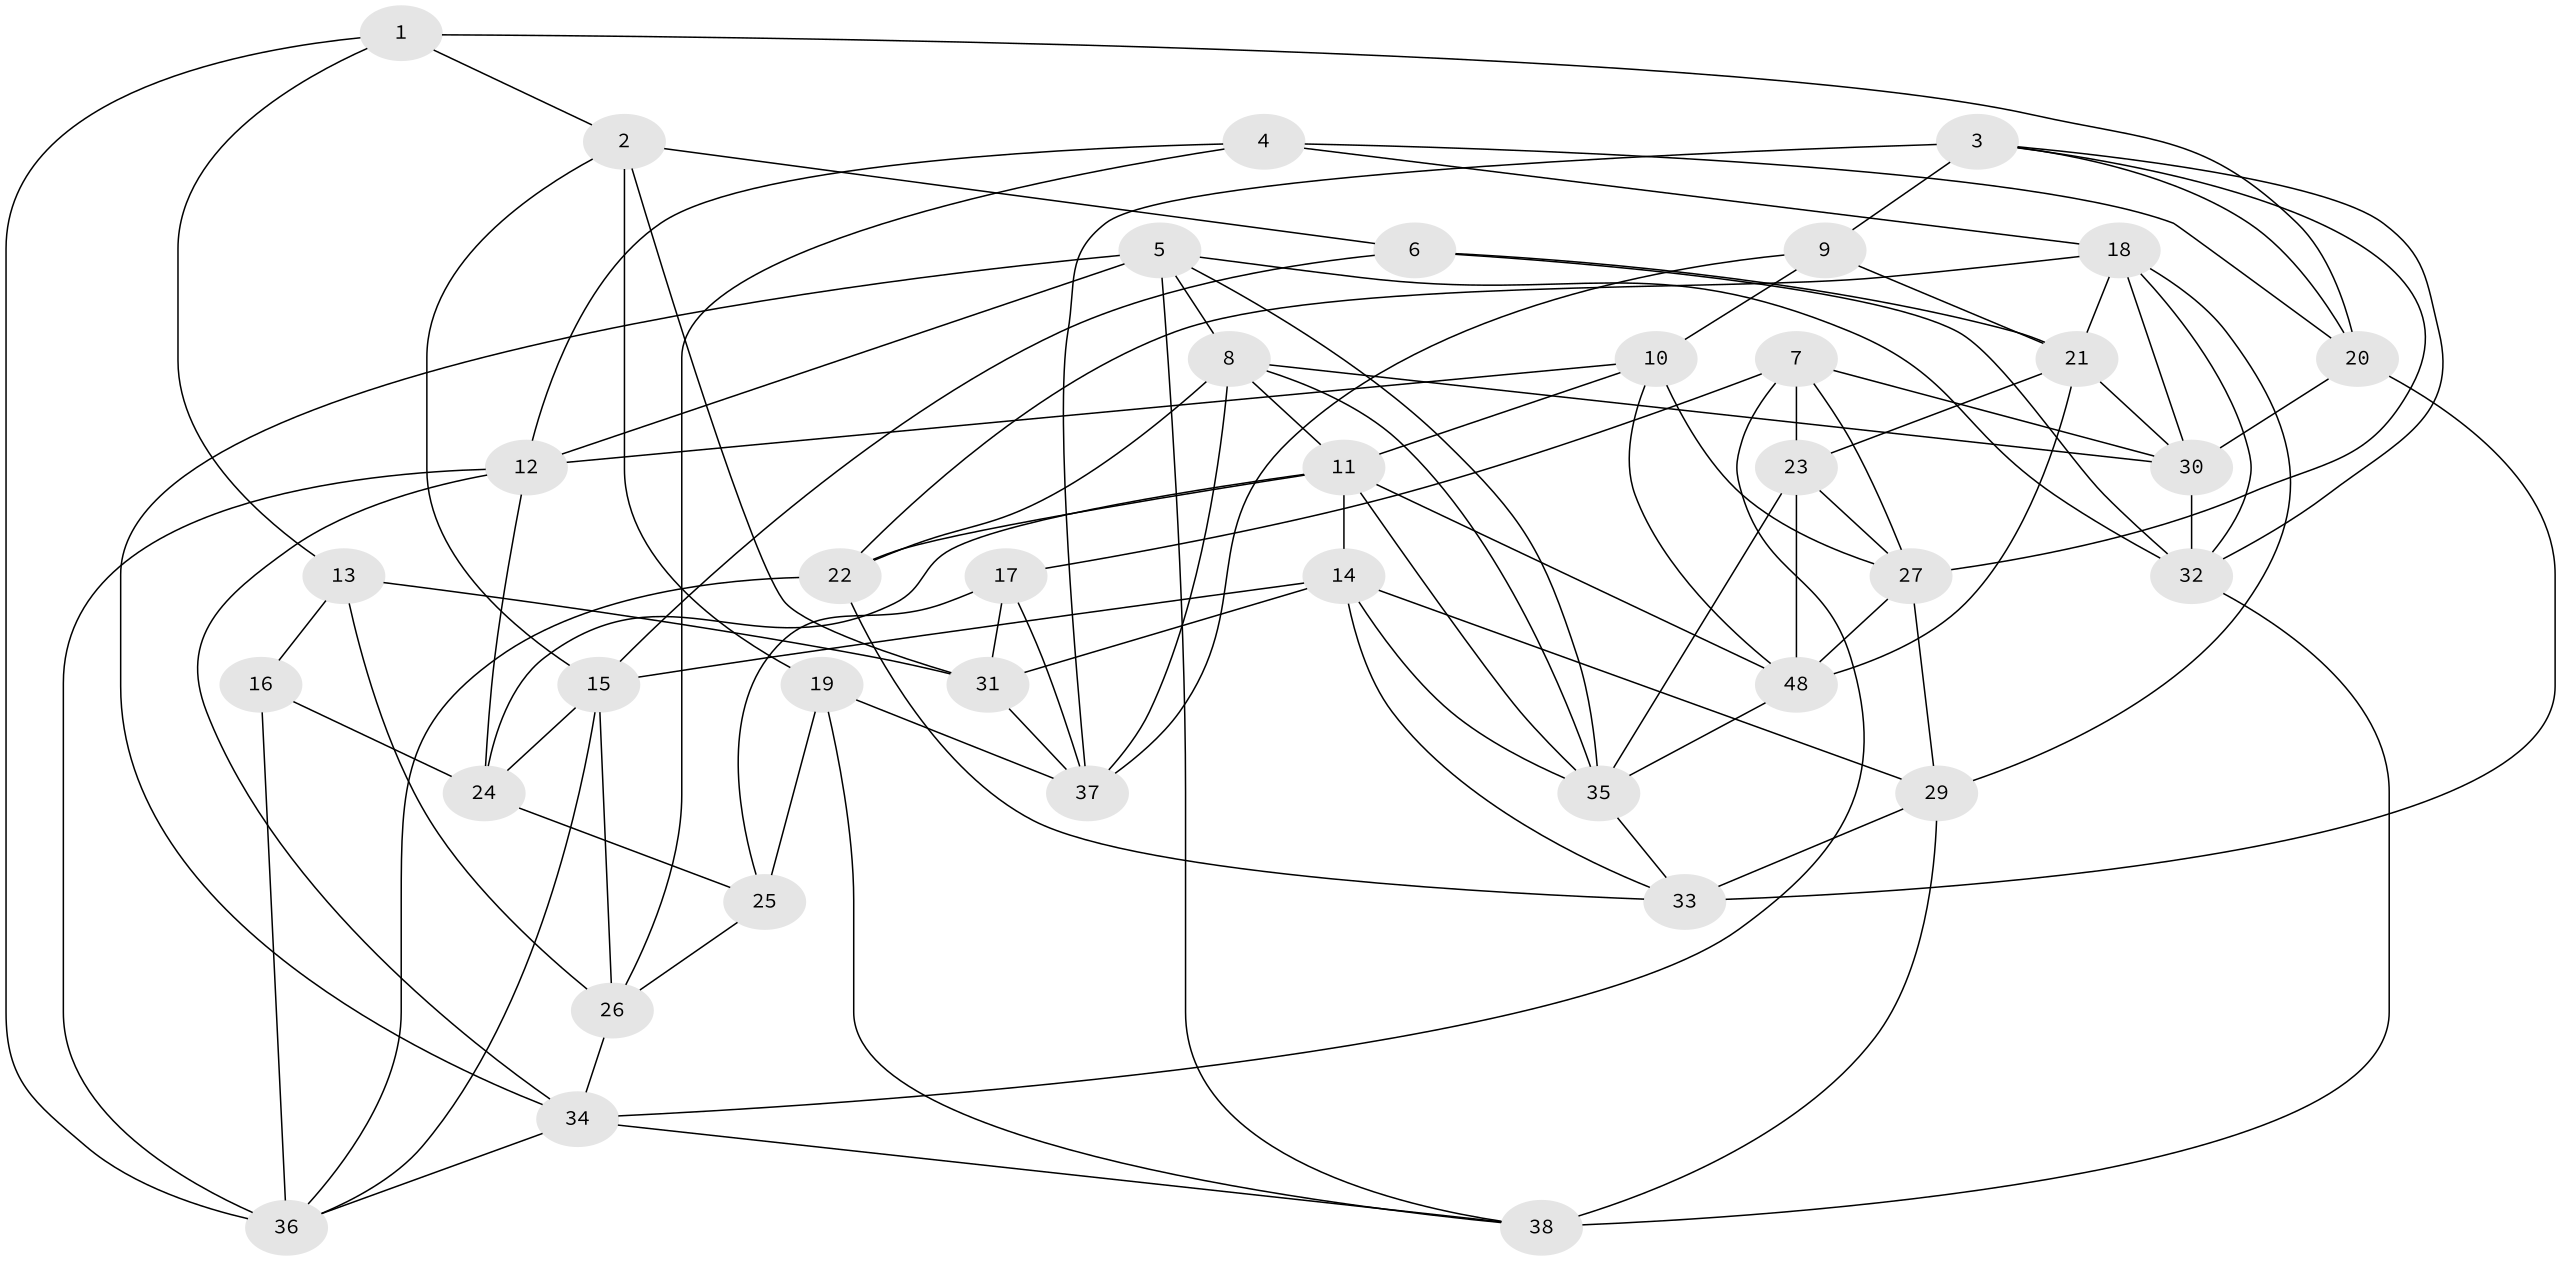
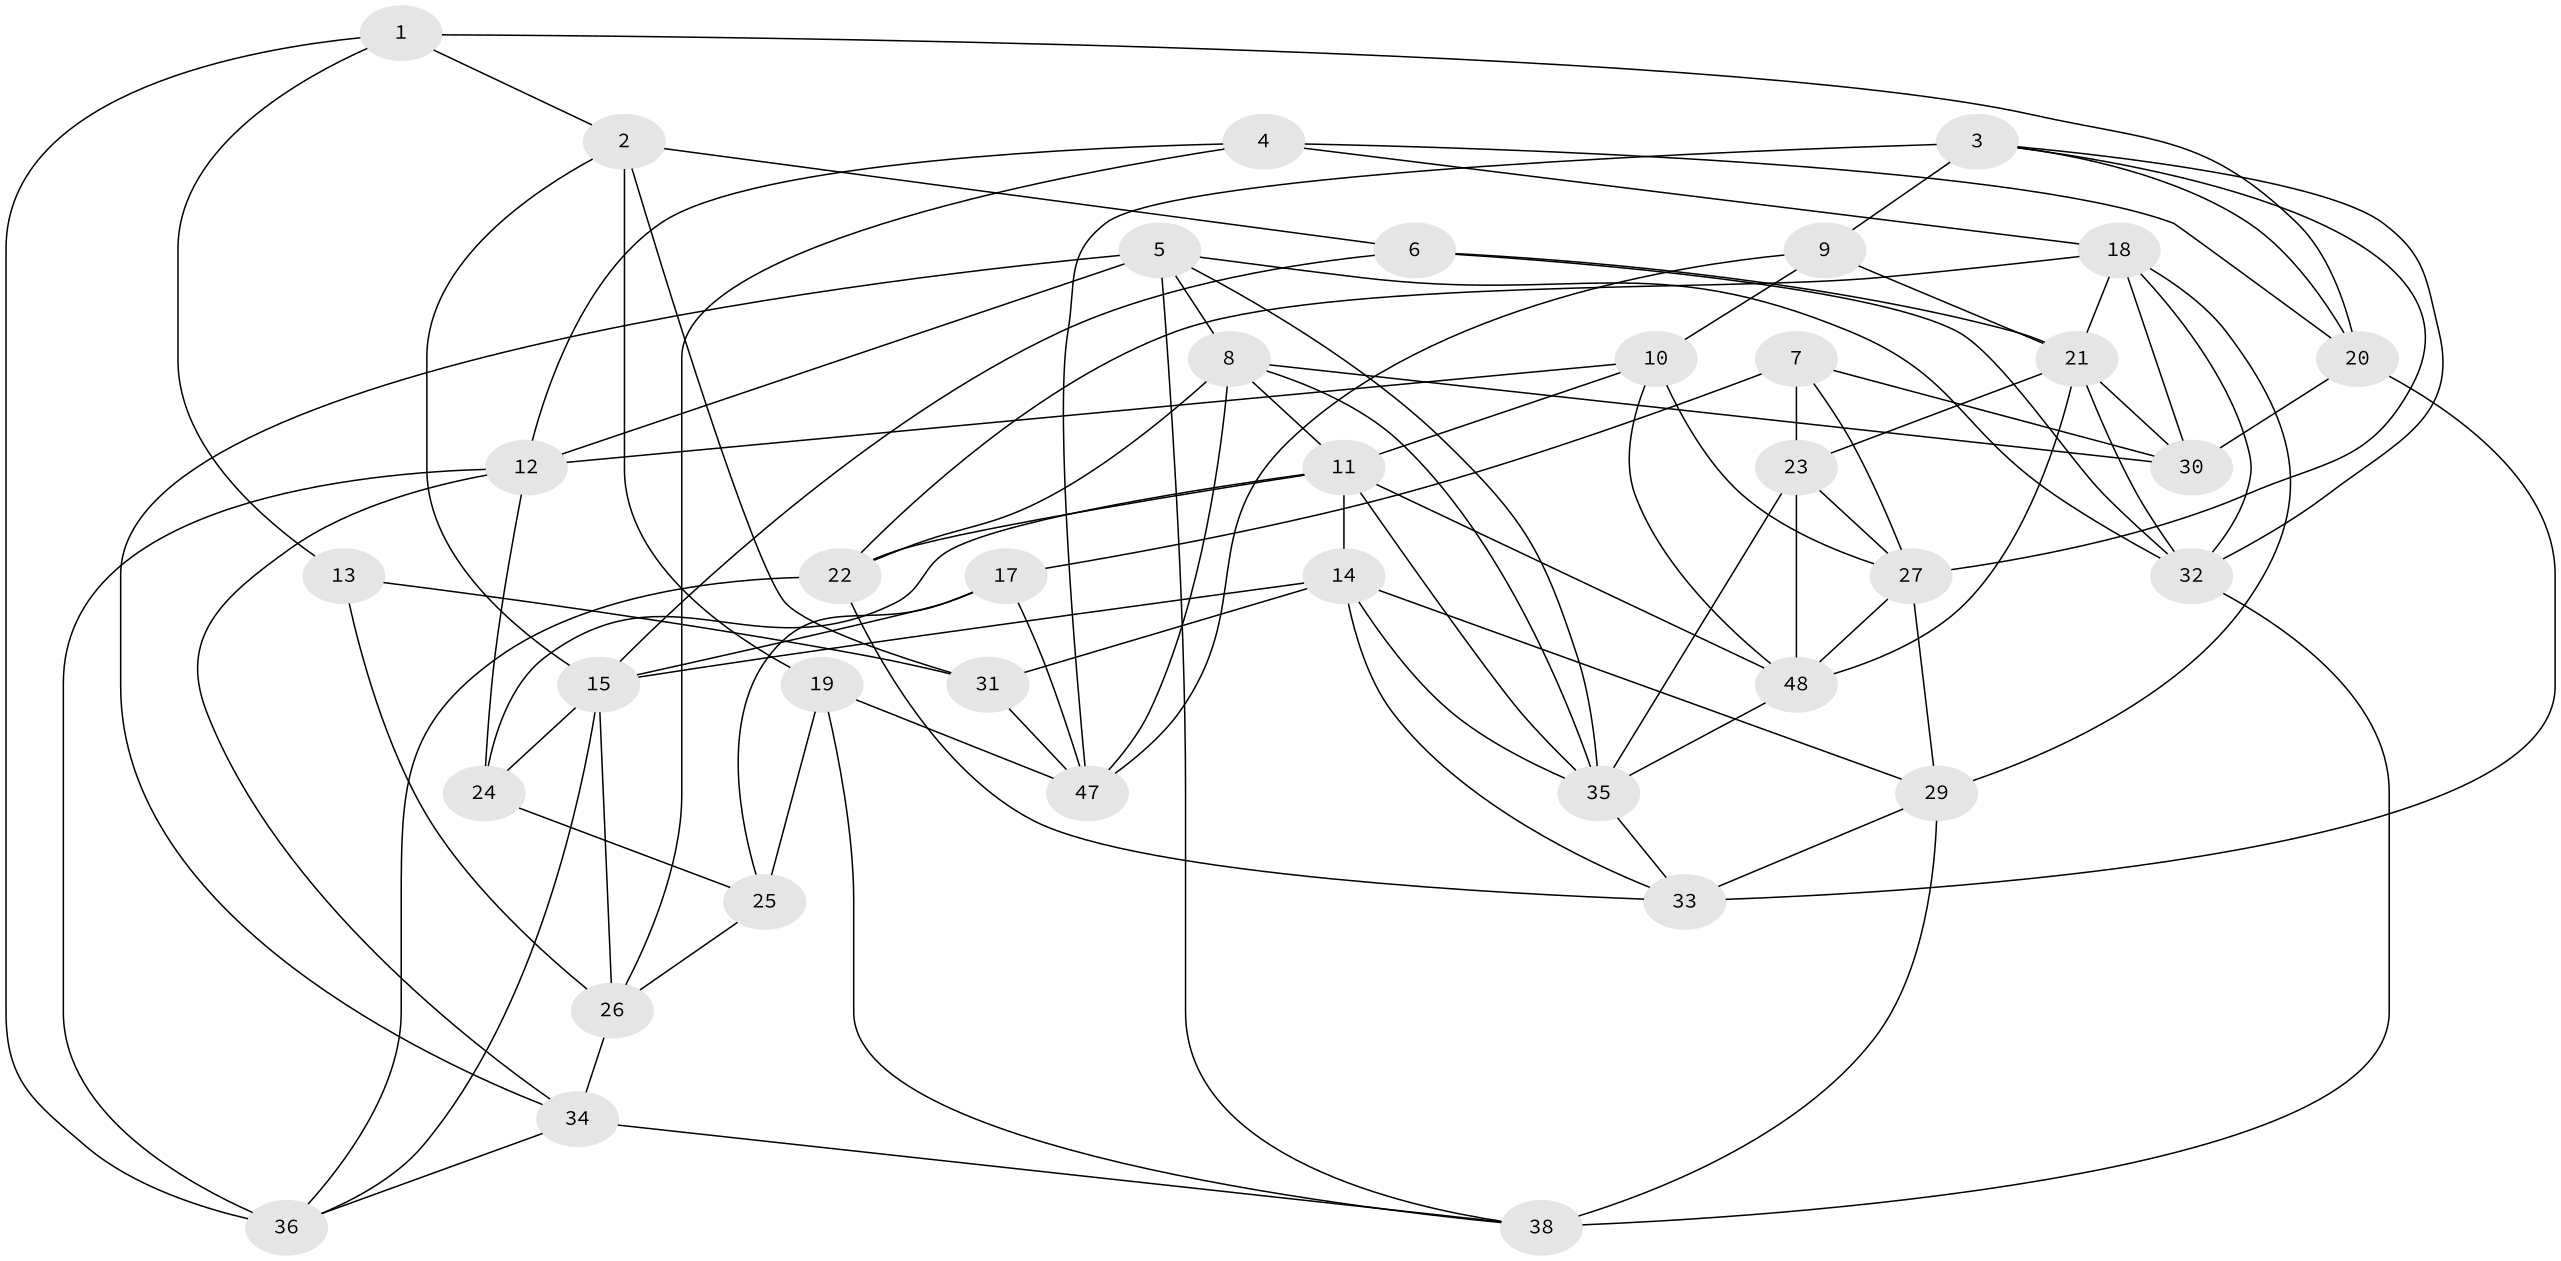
(2192, 525) -> (2125, 471)
(996, 636) -> (814, 635)
(261, 685) -> none
(1088, 793) -> (1088, 793)
(1504, 1015) -> none
